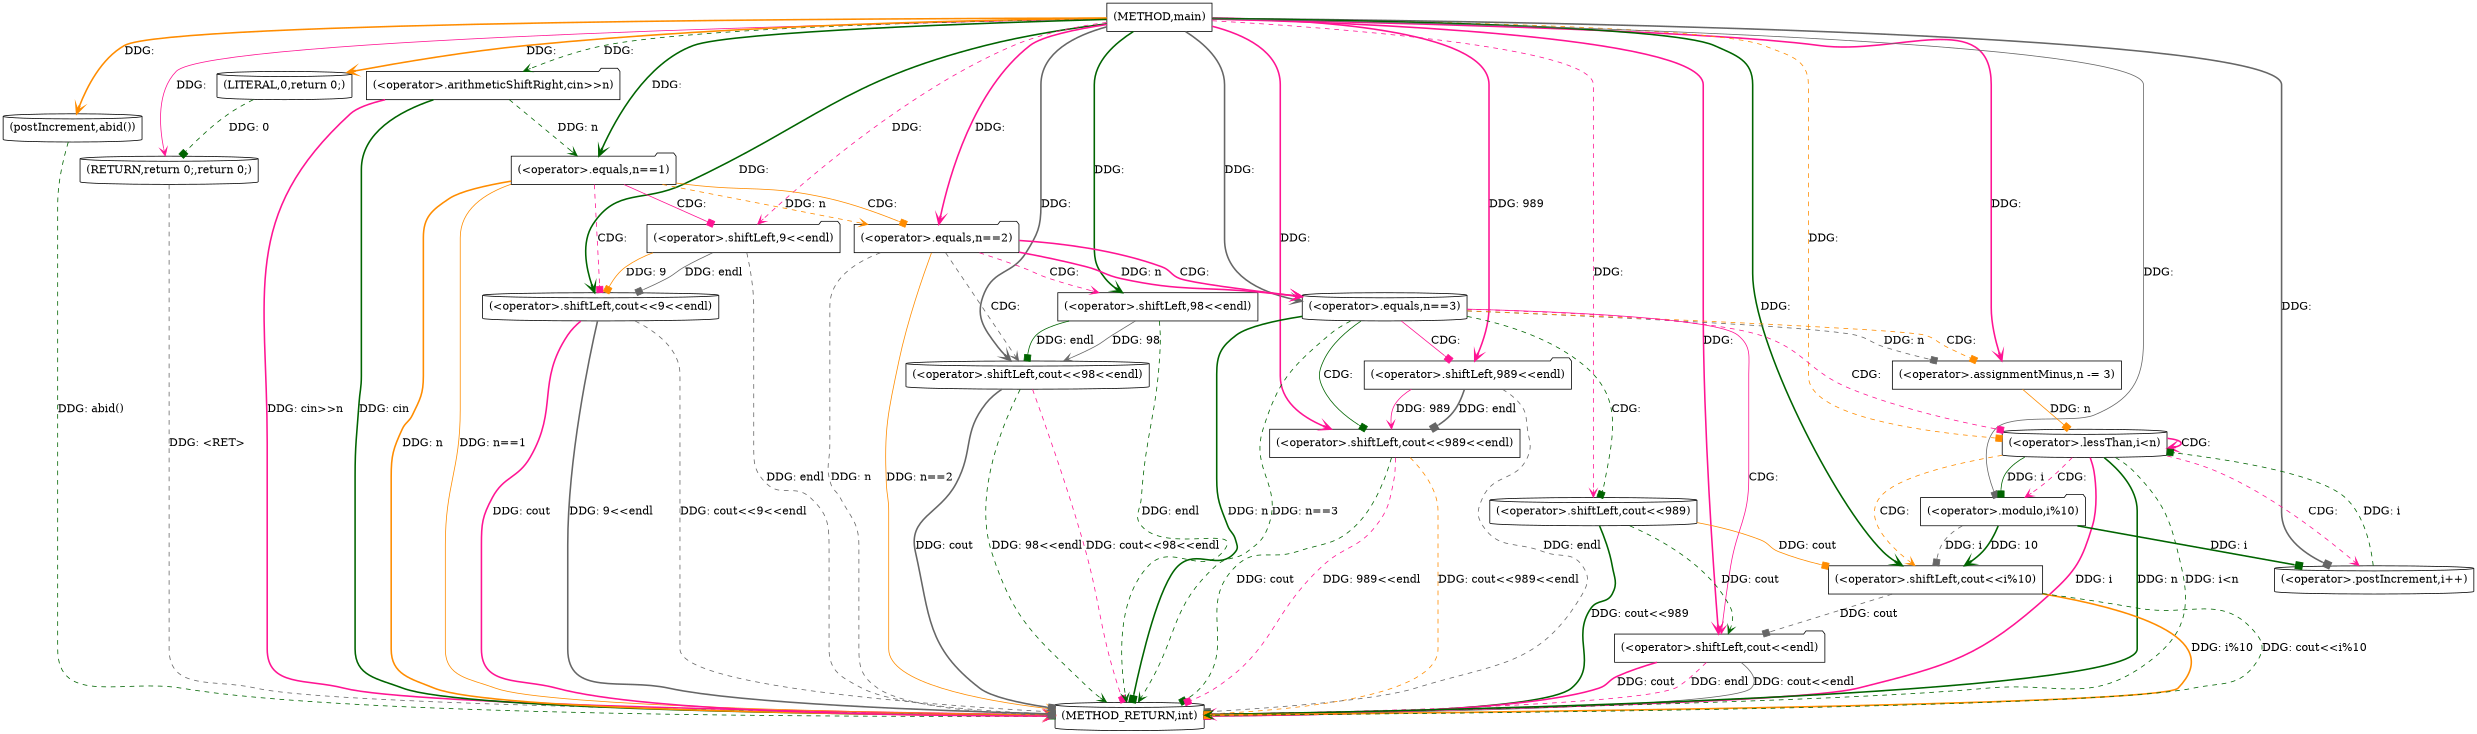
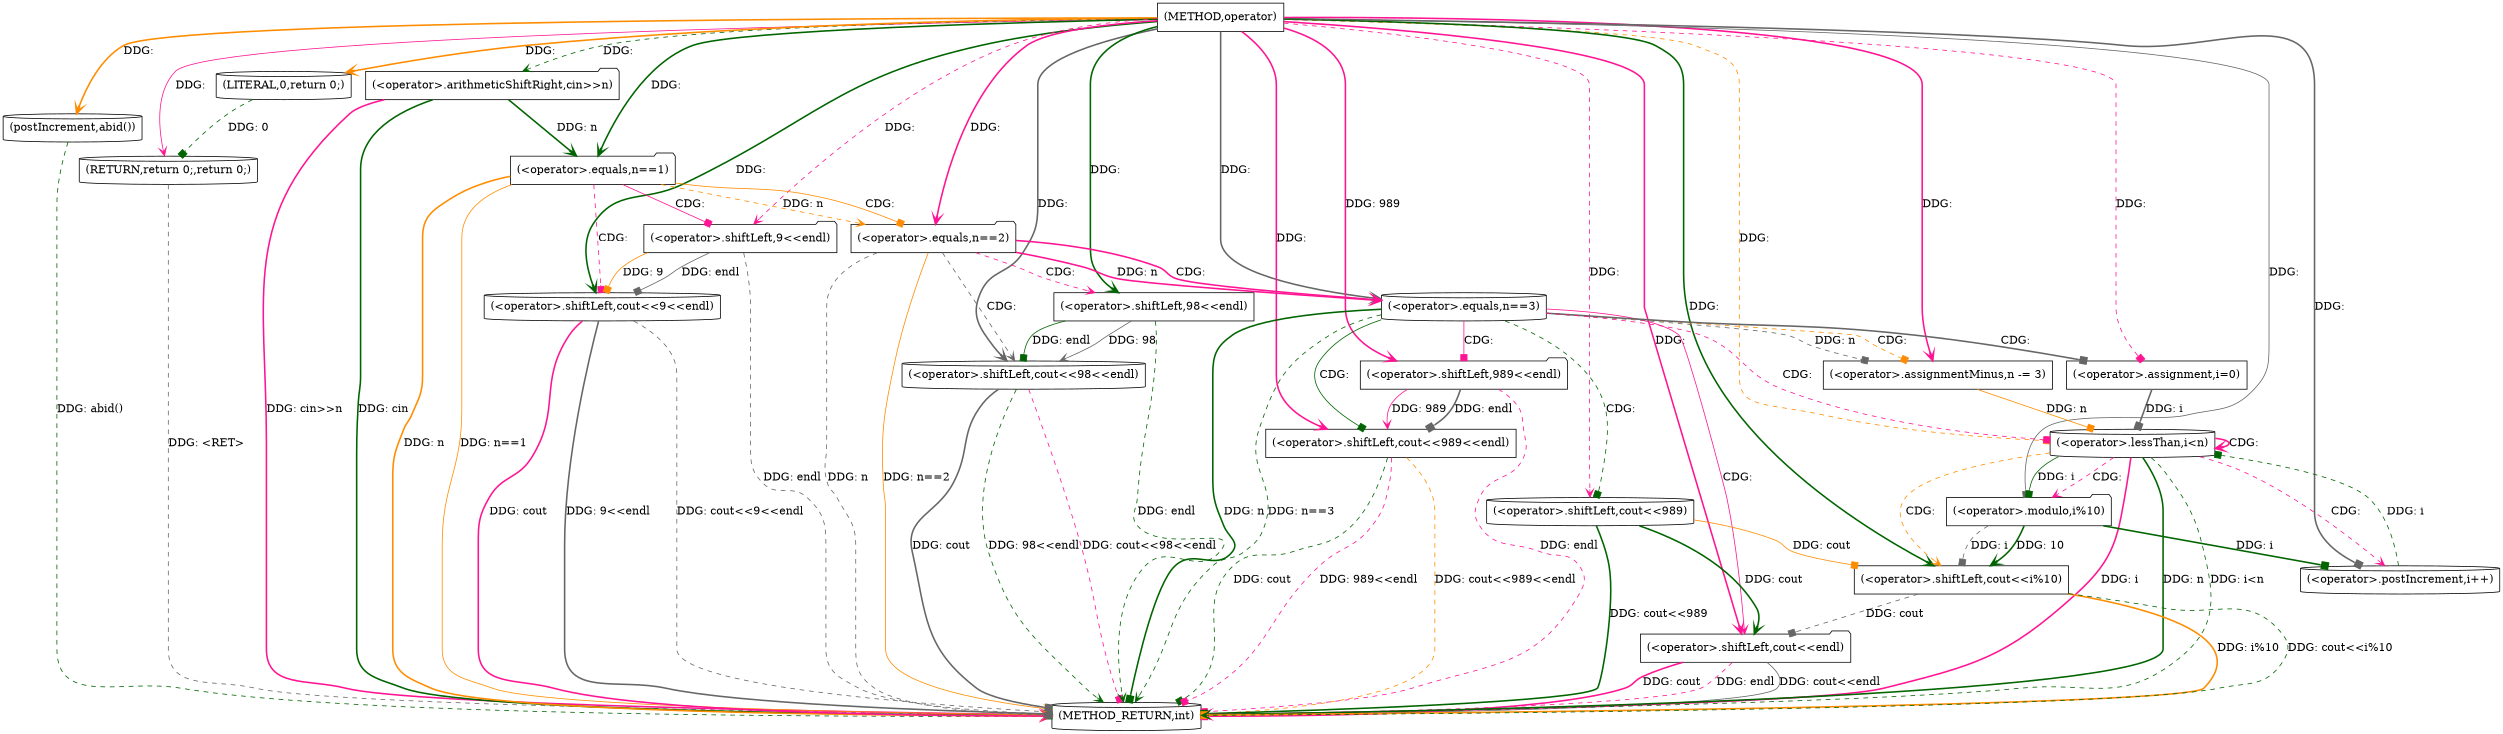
(1159, 17) -> (1221, 17)
(540, 125) -> (539, 125)
none -> (2157, 375)
(1695, 565) -> (1713, 563)
(1555, 630) -> (1552, 631)
